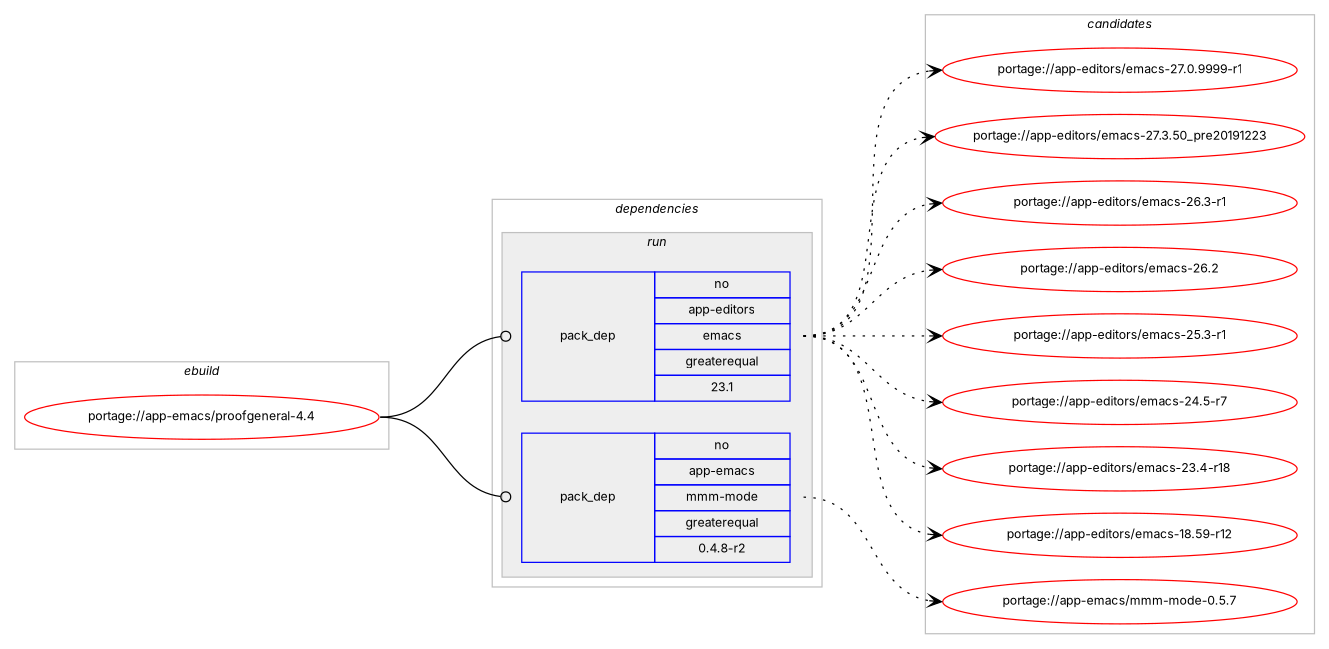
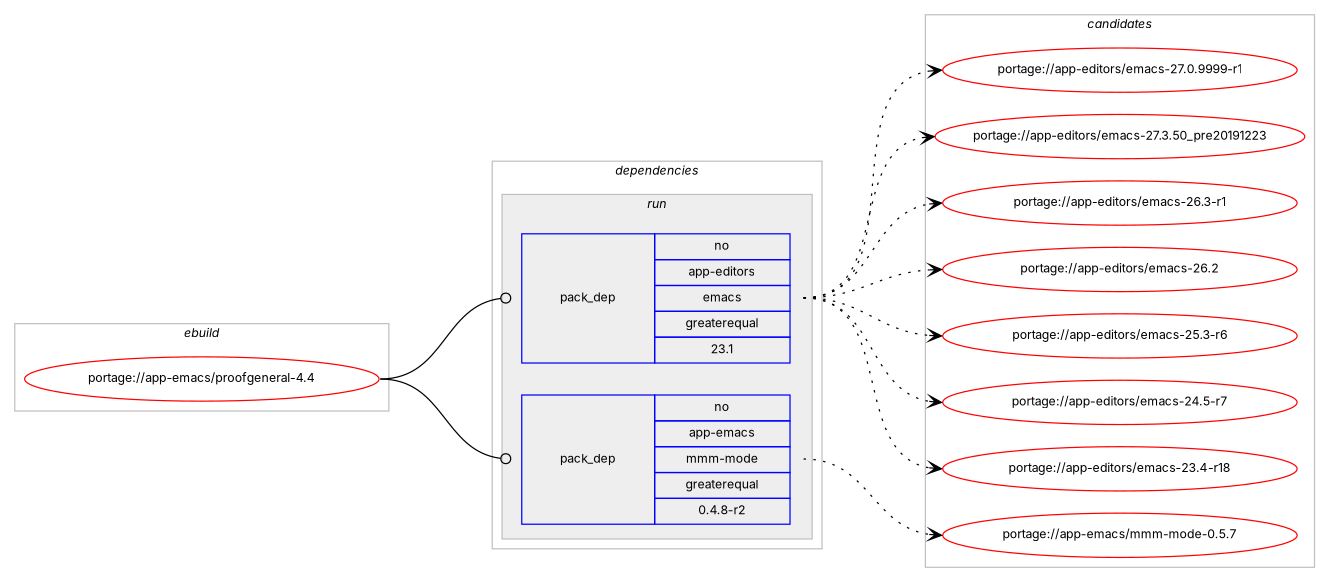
(1120, 336) -> (1120, 336)
(1120, 535) -> none
